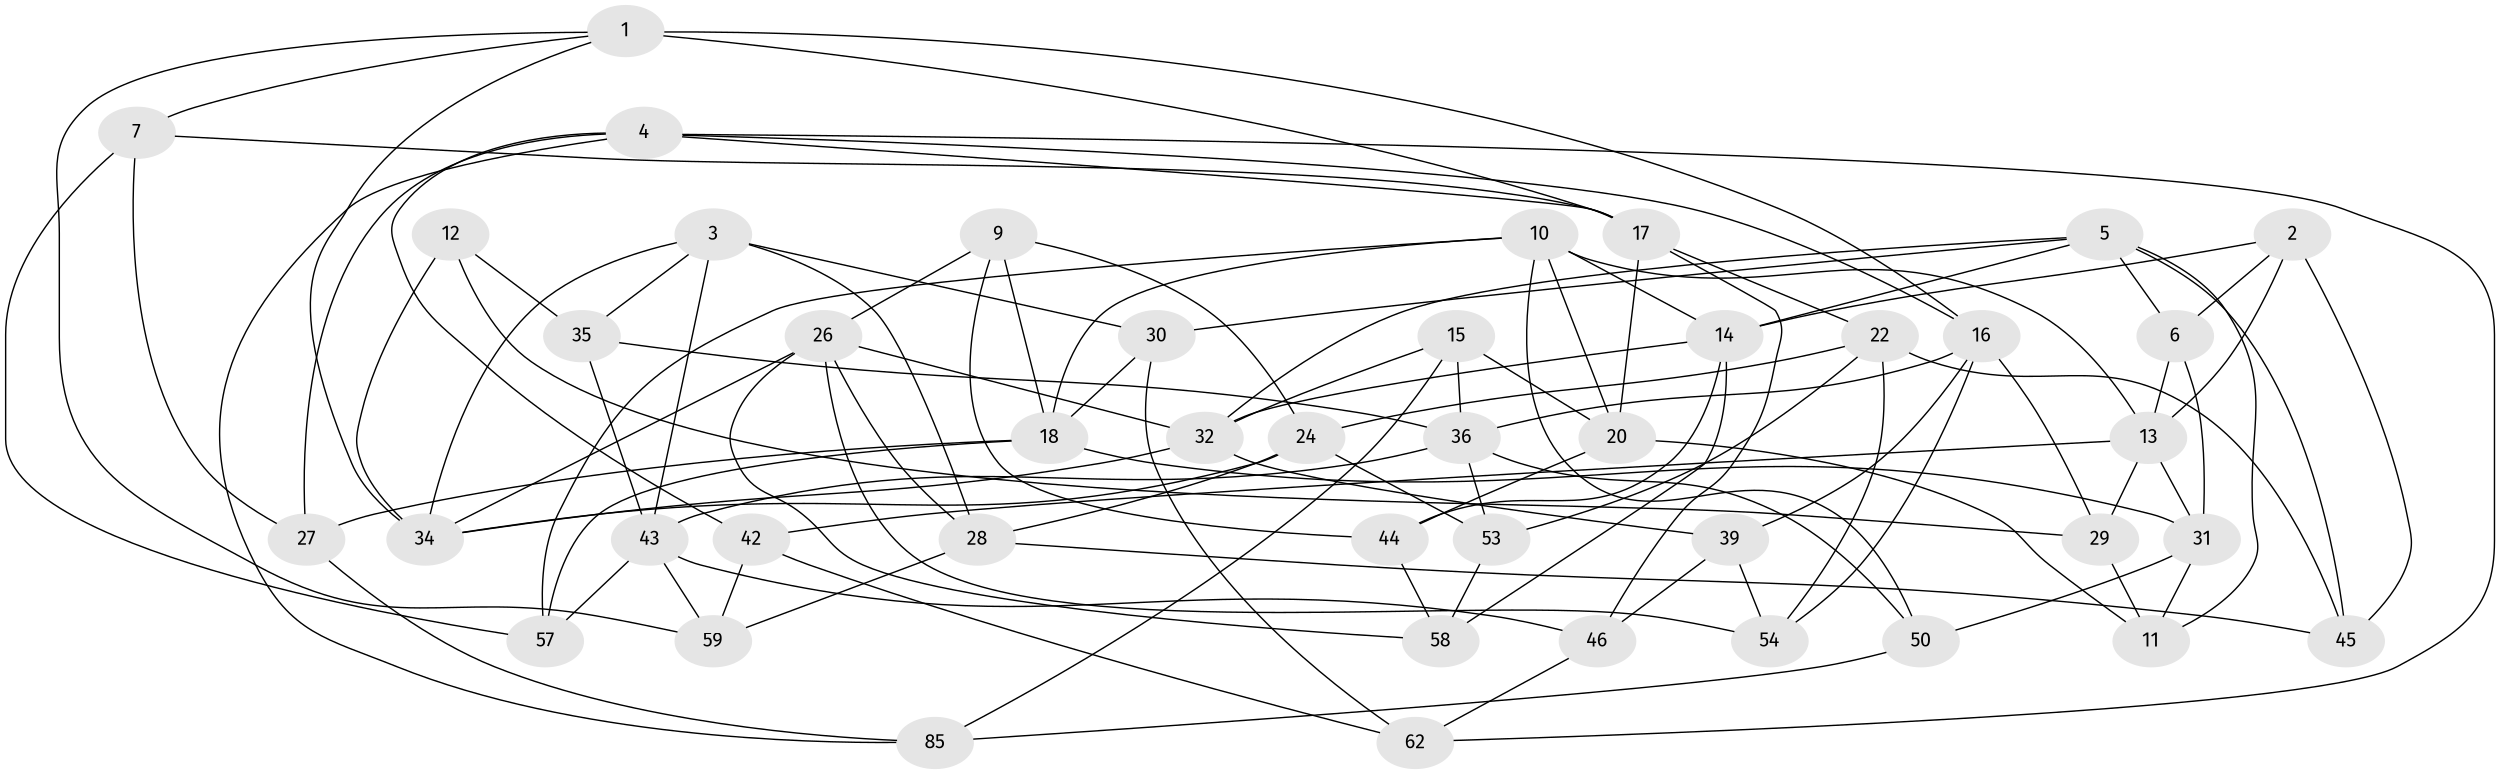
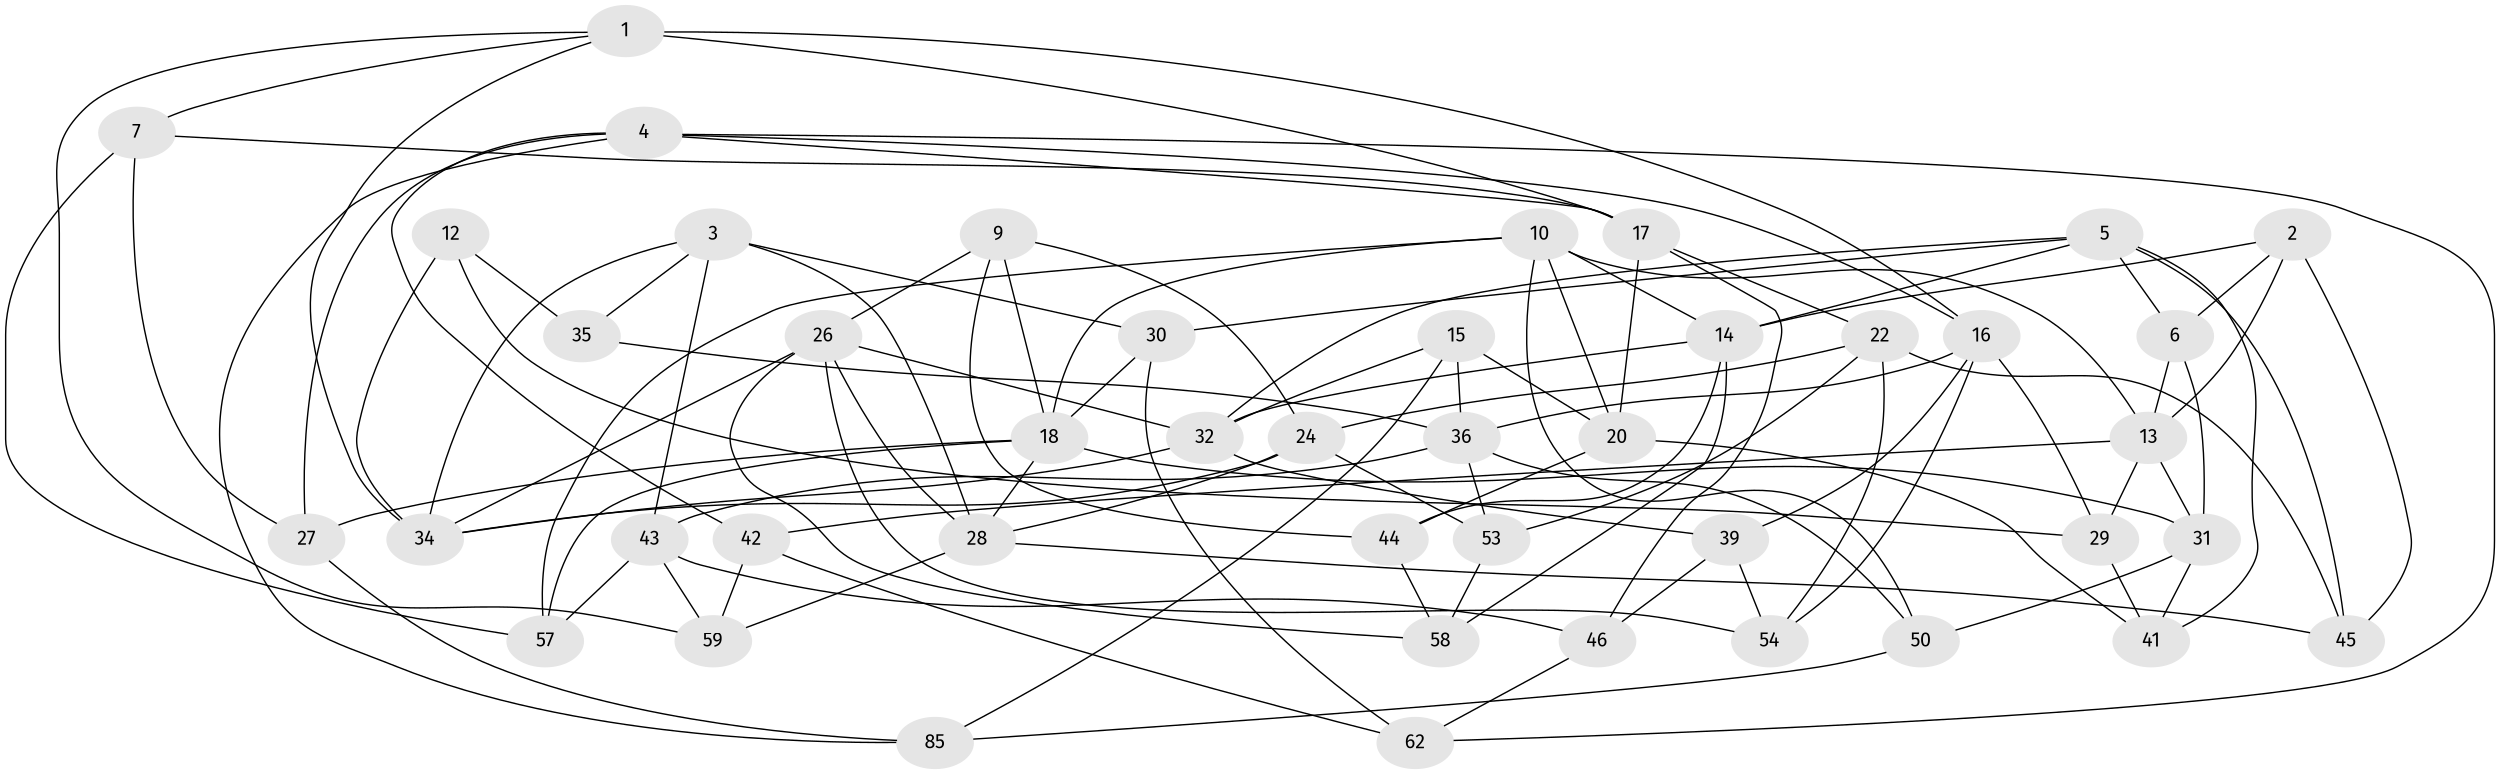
(621, 453) -> none
none -> (1013, 489)
(2151, 641) -> (2151, 641)
